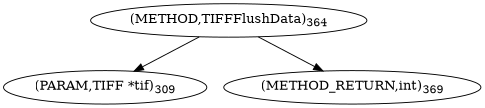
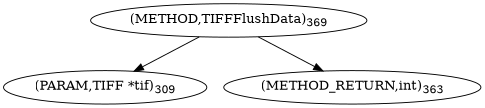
(317, 19) -> (317, 19)
(433, 86) -> (433, 86)
